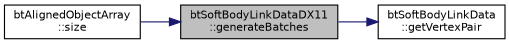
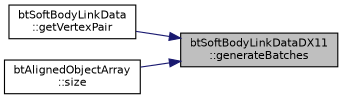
(353, 22) -> (153, 34)
